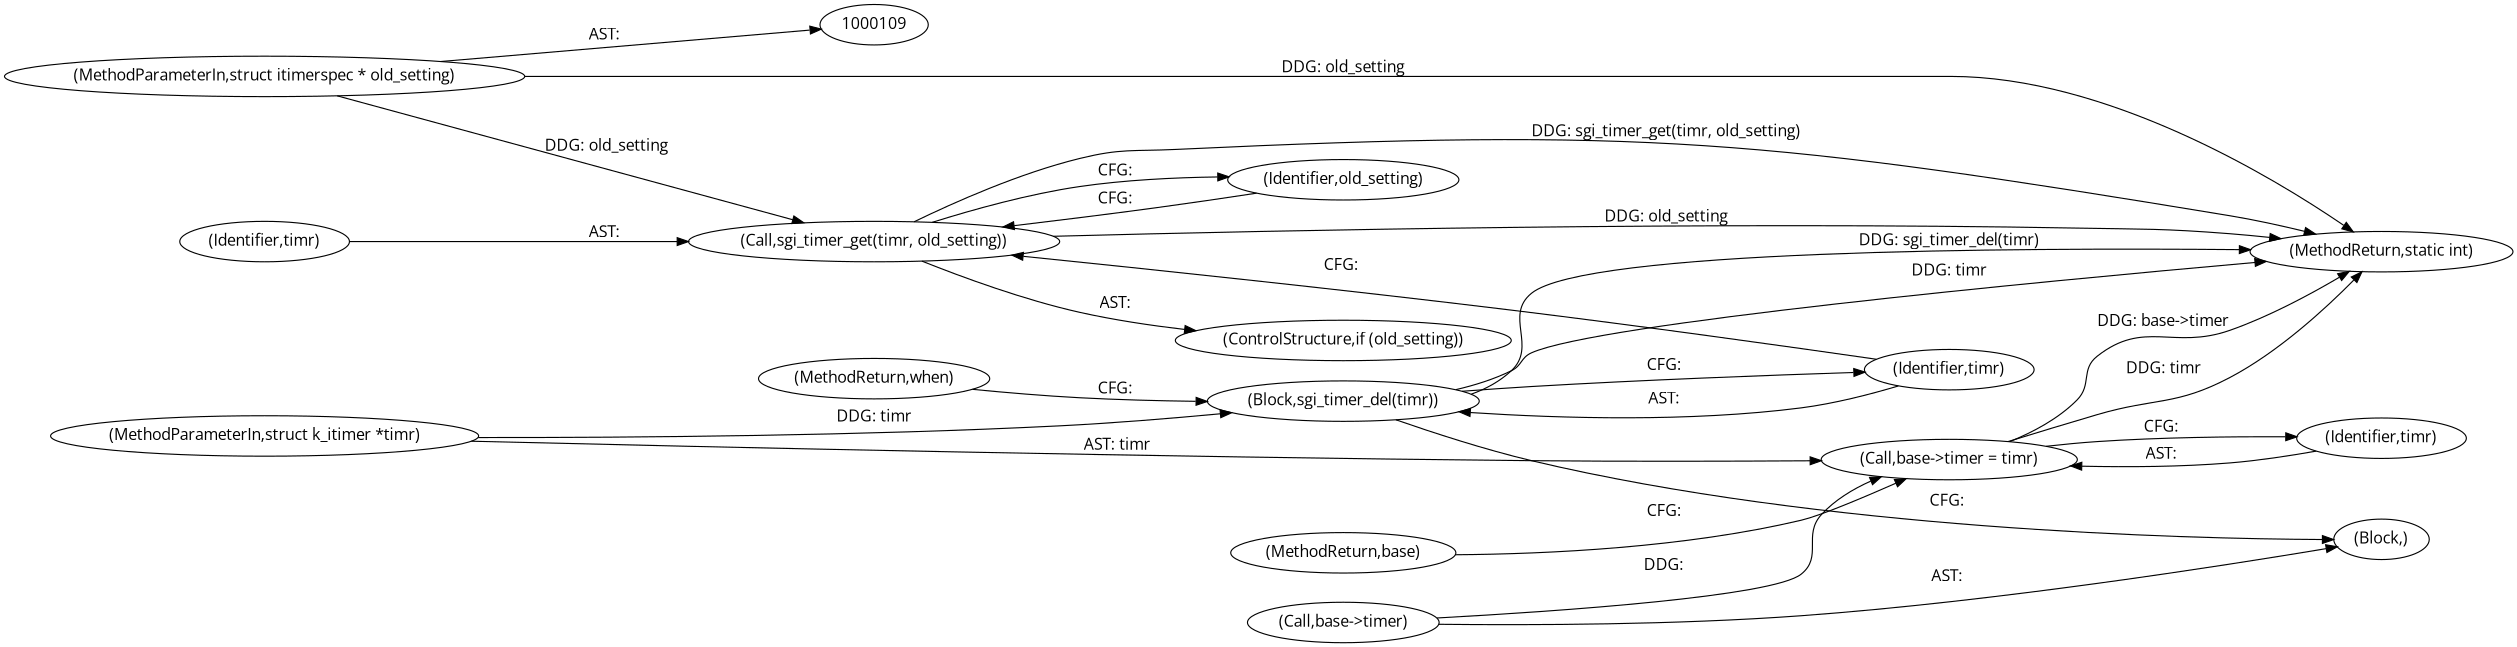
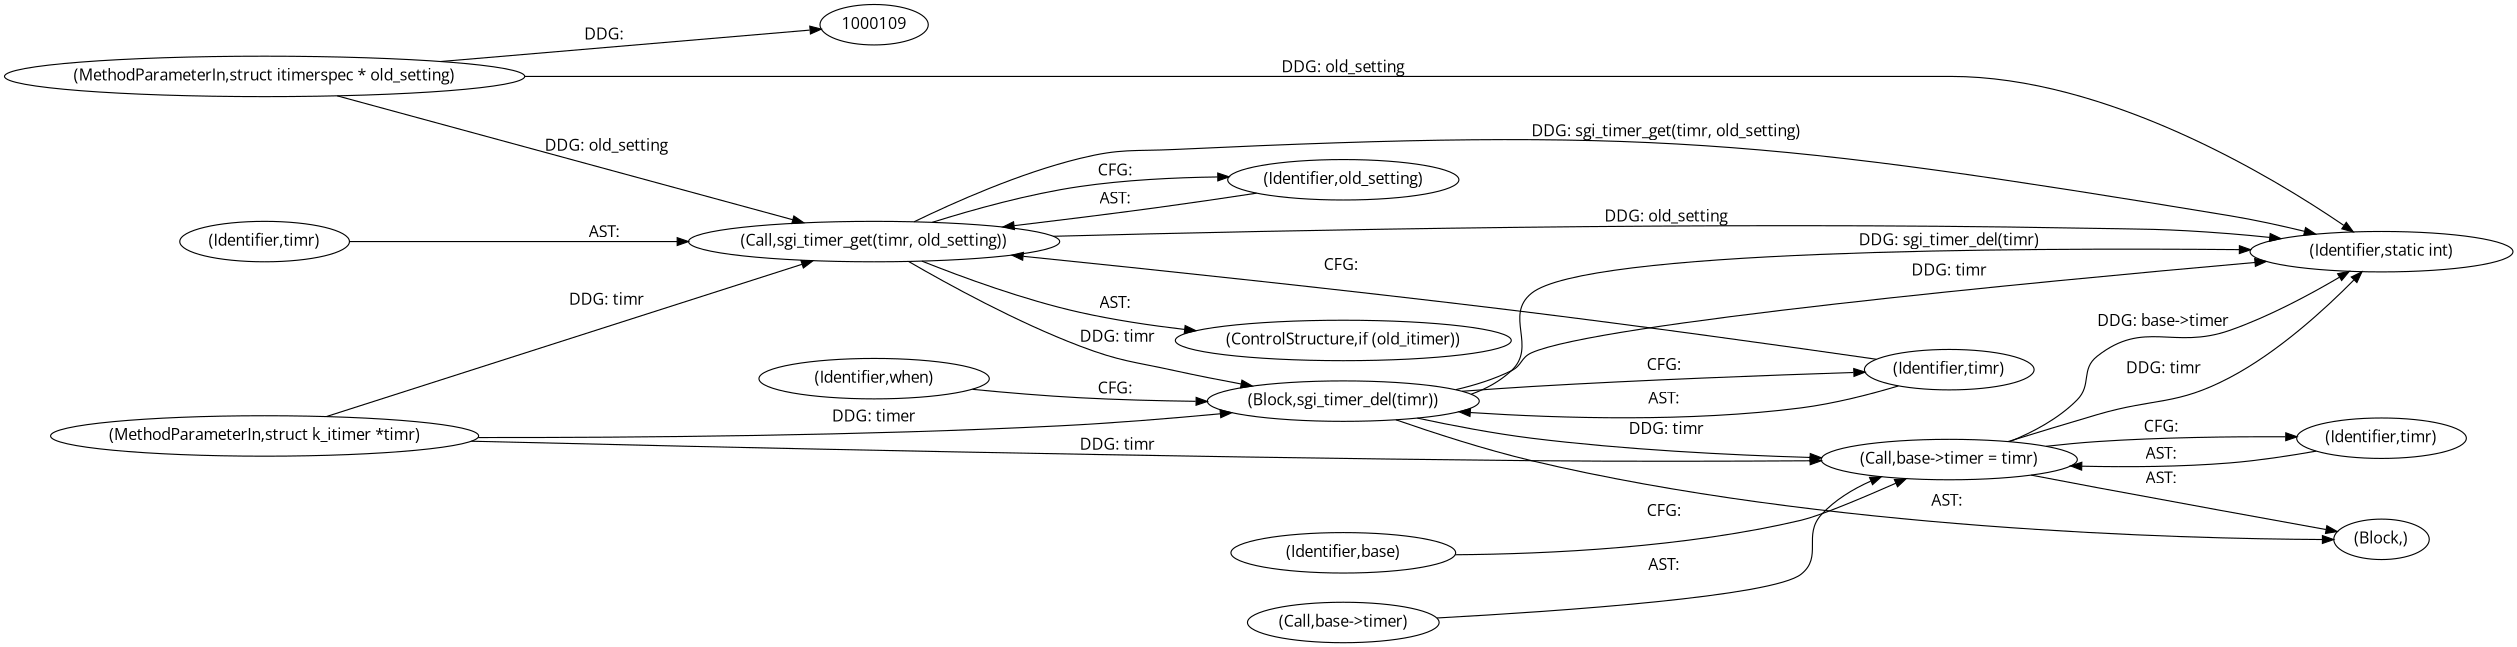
(607, 35) -> (607, 35)
(1117, 199) -> (1117, 199)
(2381, 252) -> (2381, 252)
none -> (564, 340)
(1343, 340) -> (1343, 340)
none -> (1068, 341)
(874, 379) -> (874, 379)
(874, 417) -> (874, 417)
(1117, 446) -> (1117, 446)
none -> (1613, 447)
(1949, 502) -> (1949, 502)
(1343, 553) -> (1343, 553)
(1666, 566) -> (1666, 566)
(1884, 609) -> (2178, 503)
